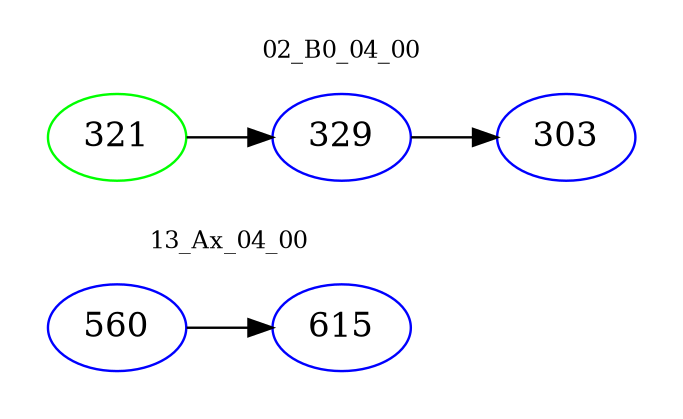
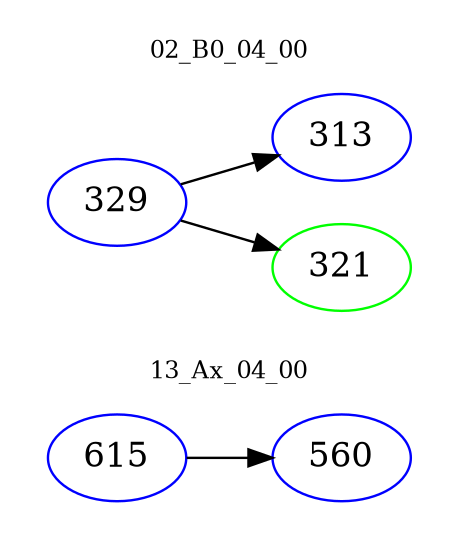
(217, 137) -> (218, 231)
(566, 137) -> (342, 137)
(217, 328) -> (217, 458)
